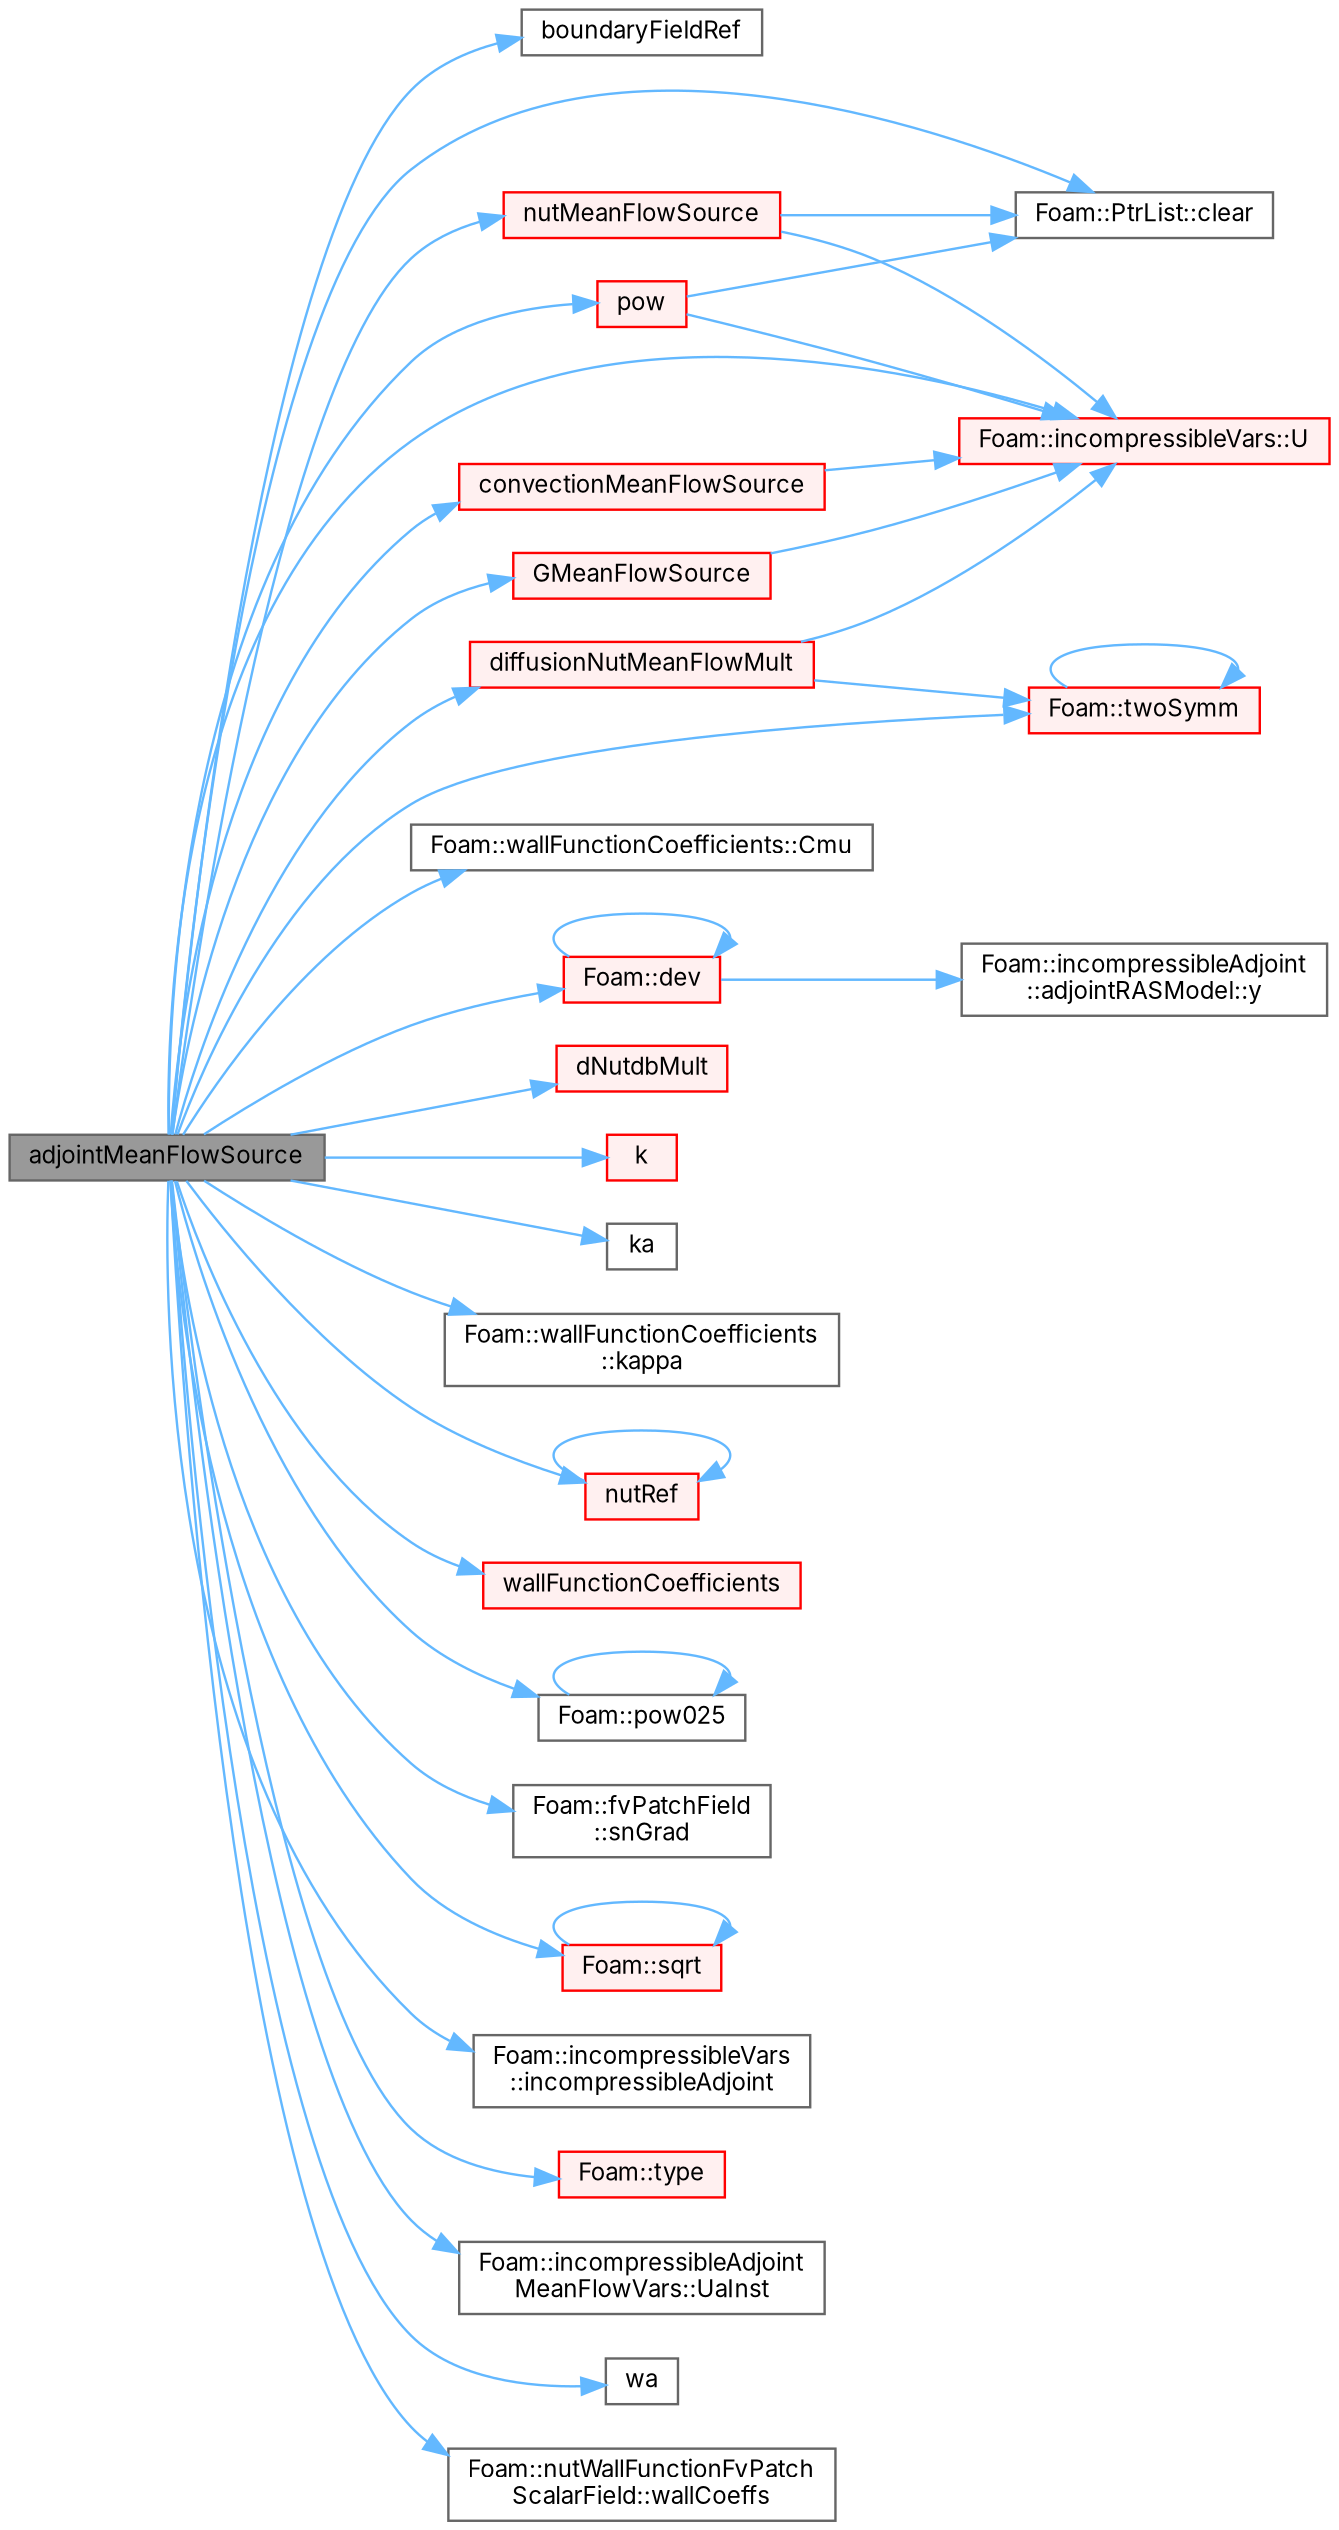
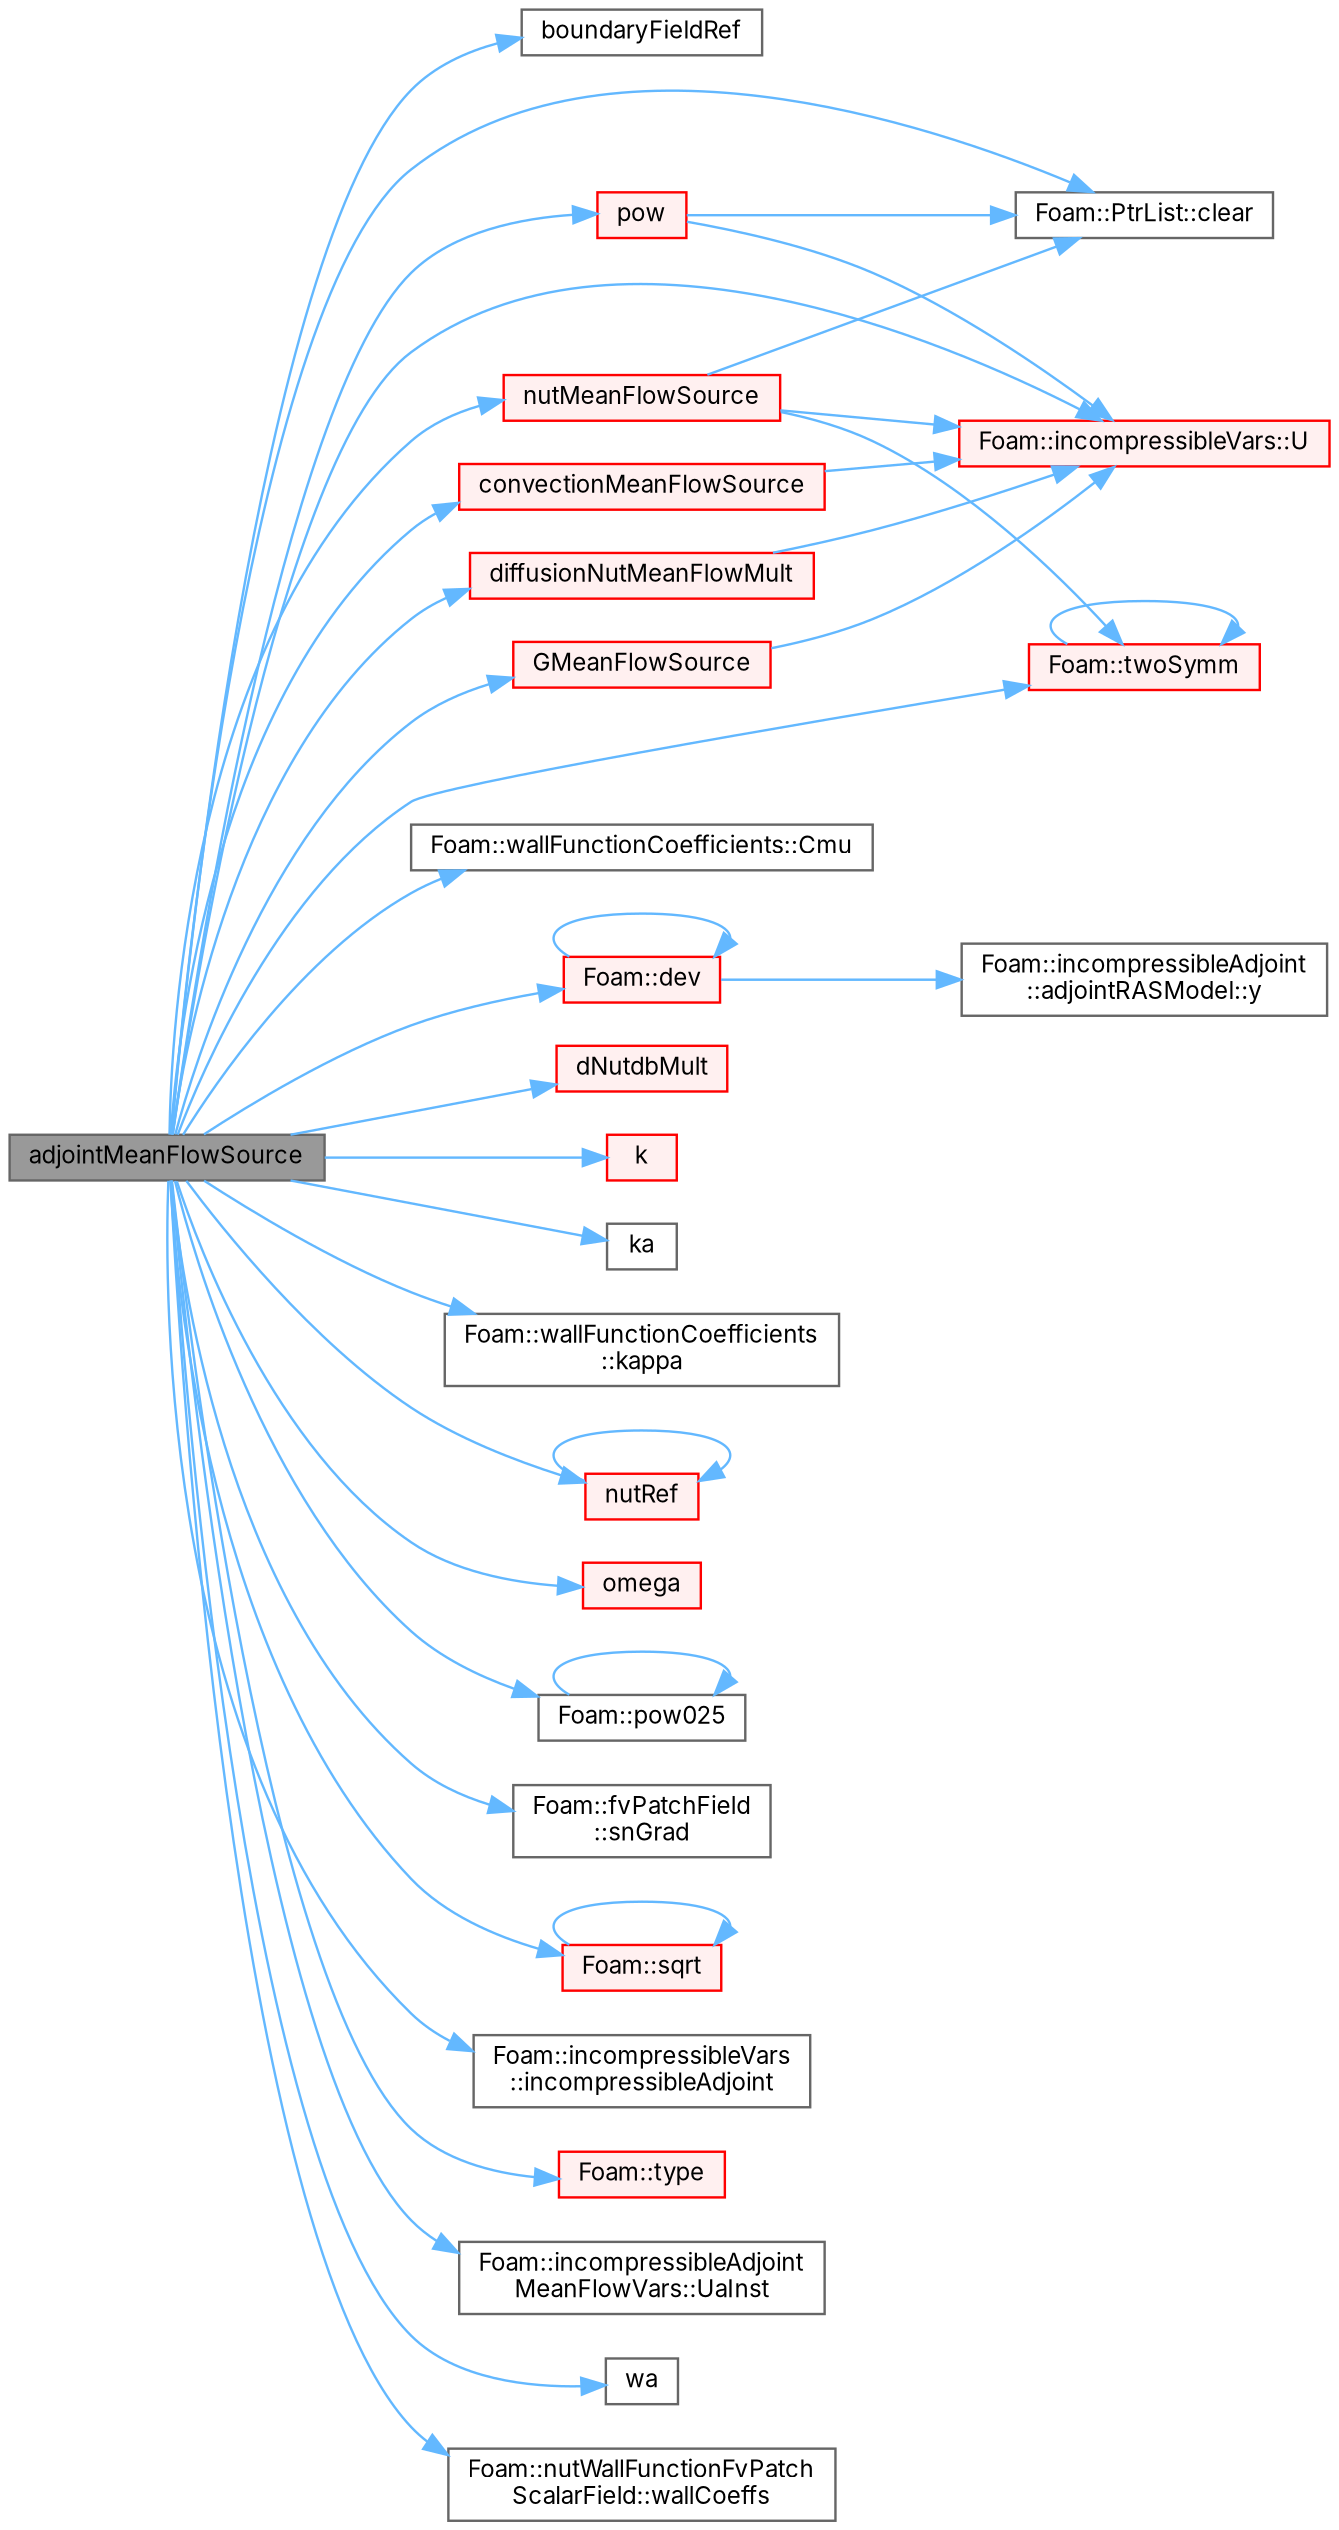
(909, 689) -> (951, 488)
(642, 1586) -> (642, 1586)
